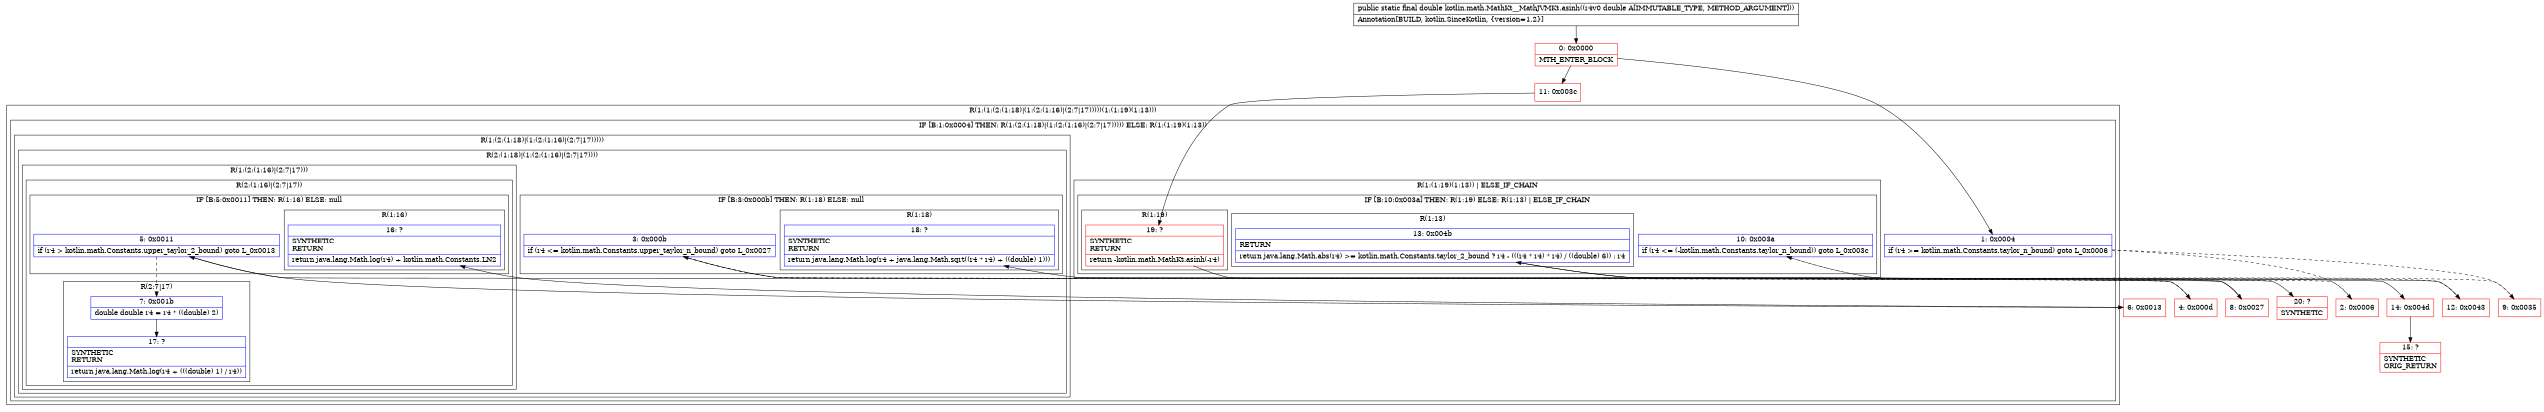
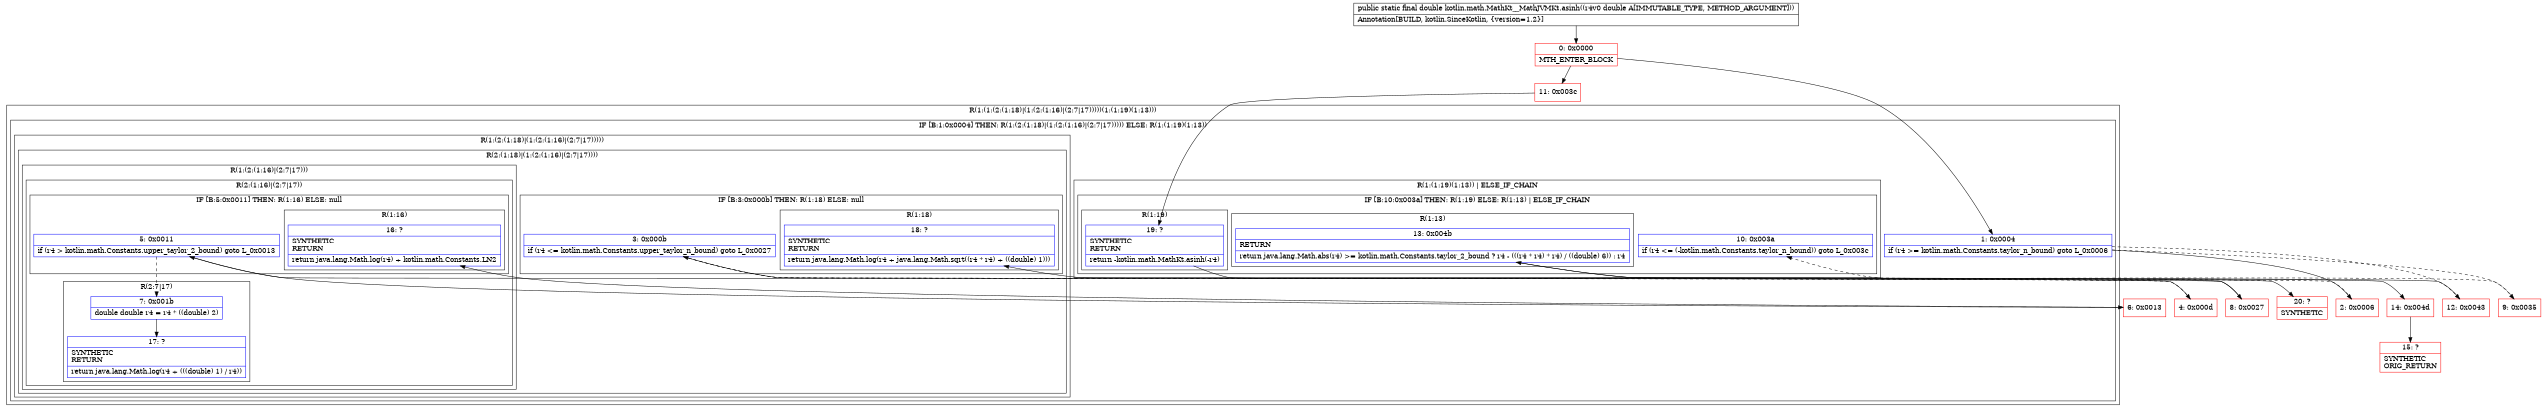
(1155, 246) -> (1155, 246)
(2234, 260) -> (2234, 260)
(2123, 278) -> (2288, 255)
